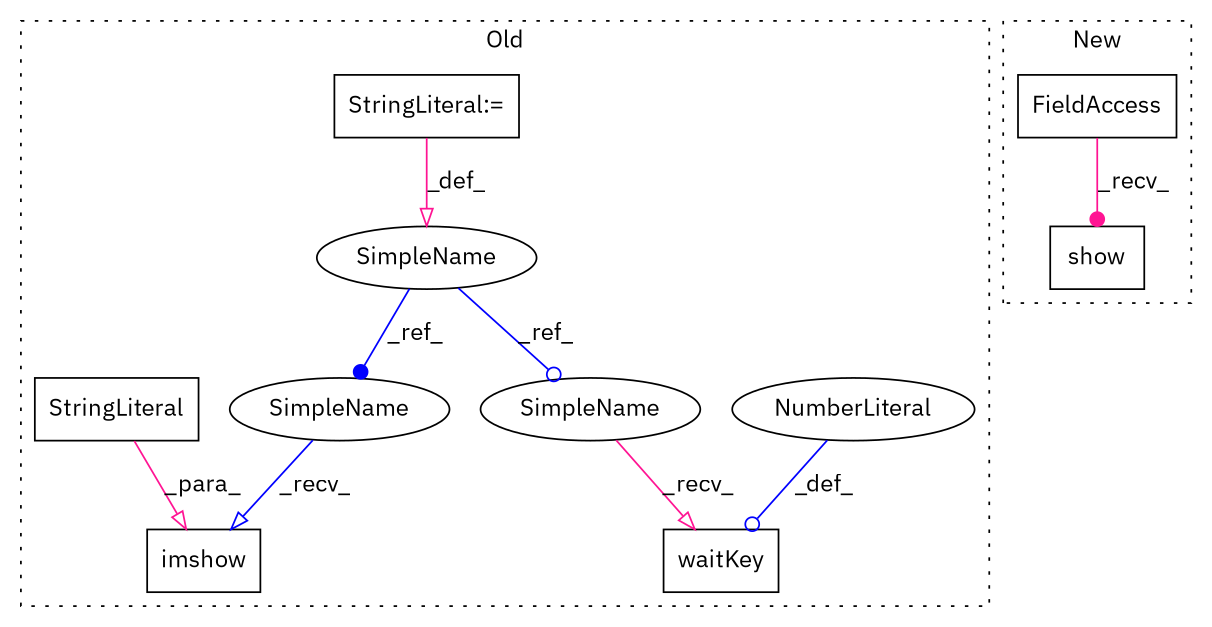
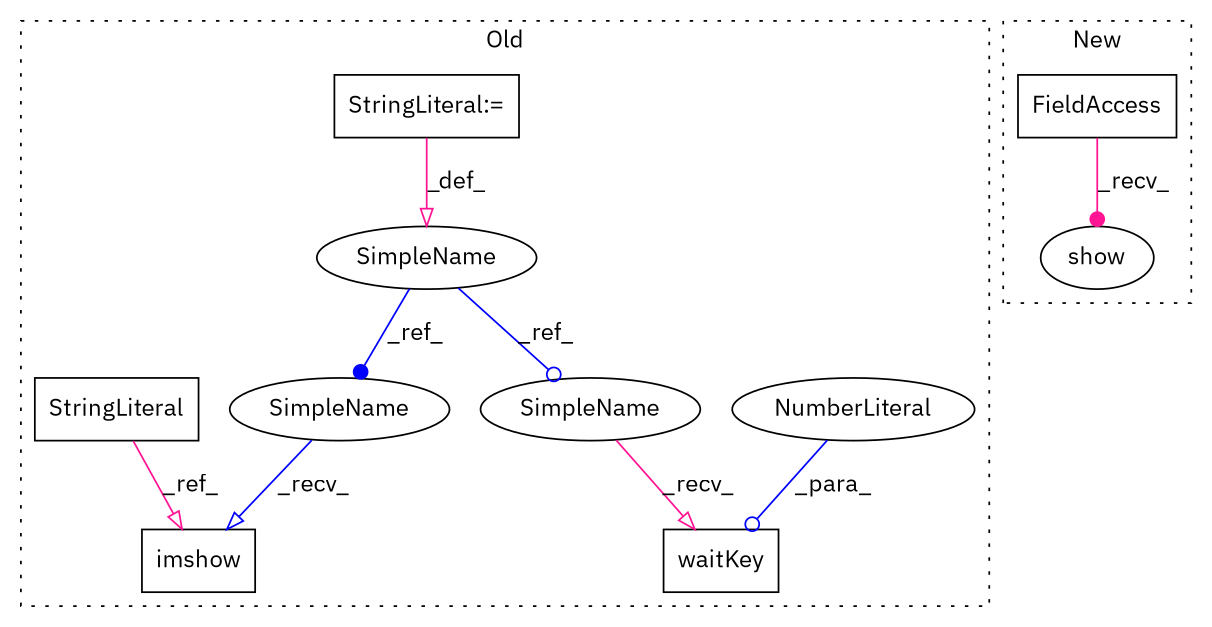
(1097, 258) -> (1097, 258)
(204, 485) -> (192, 485)
(825, 485) -> (834, 485)
